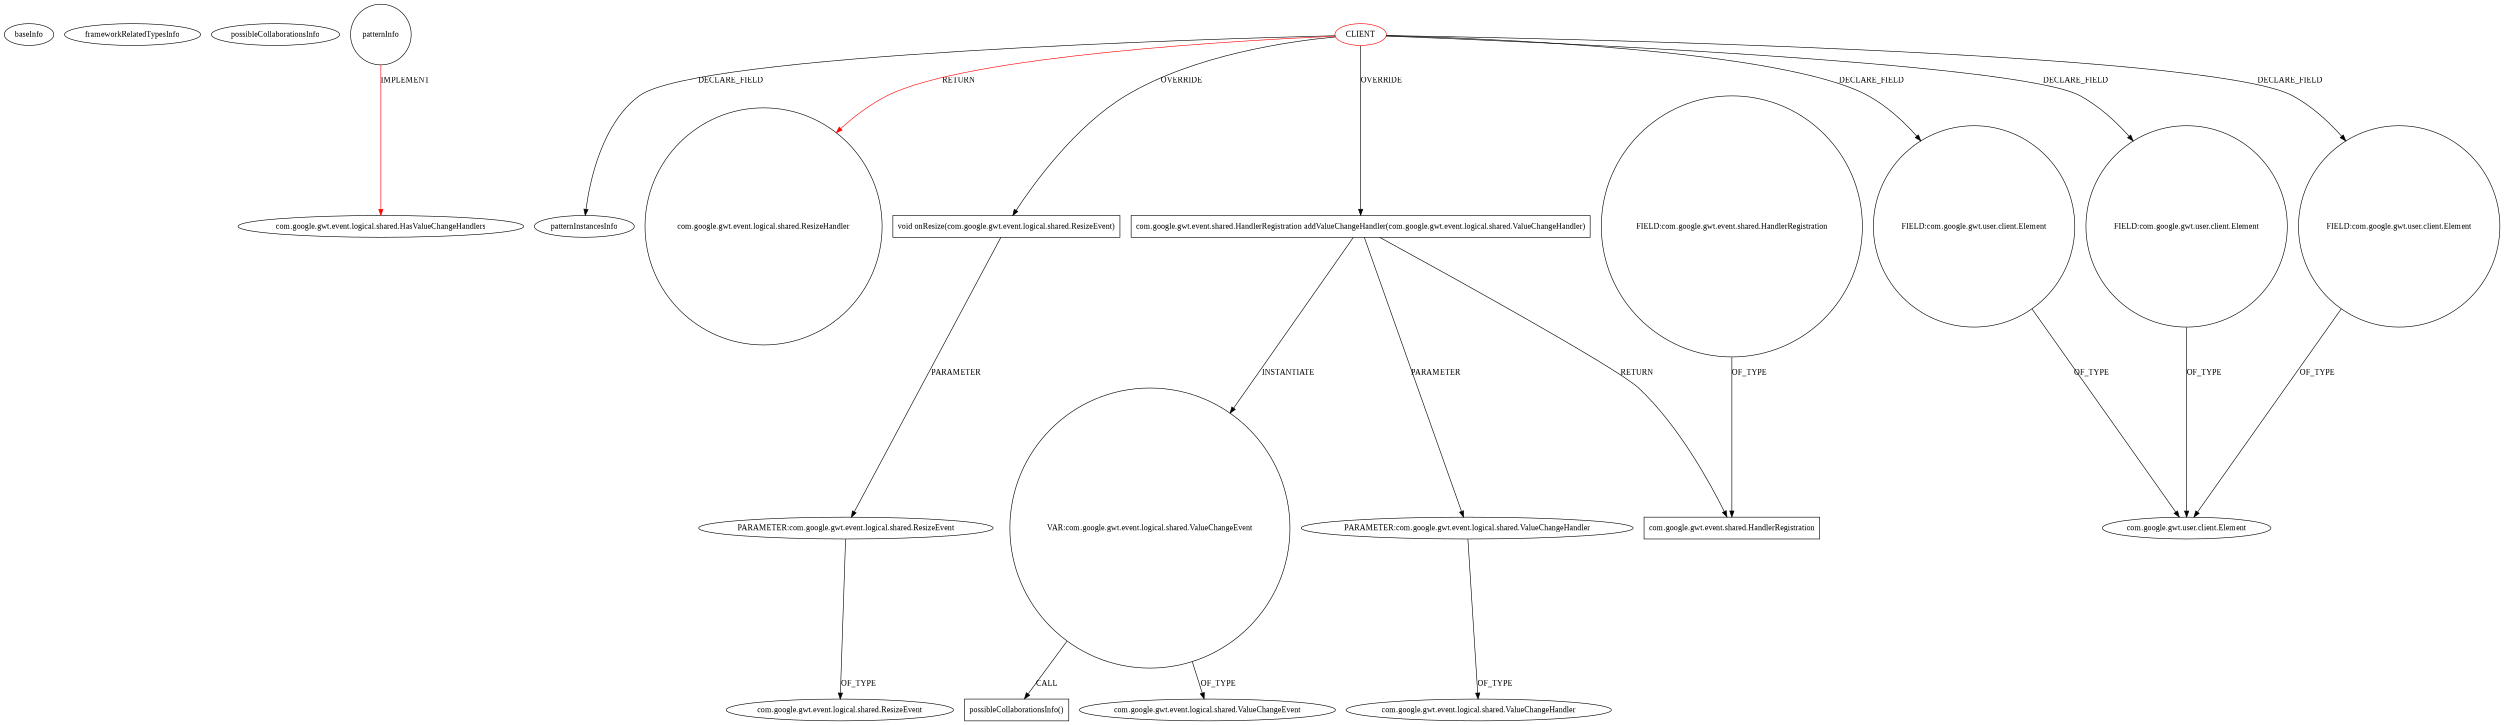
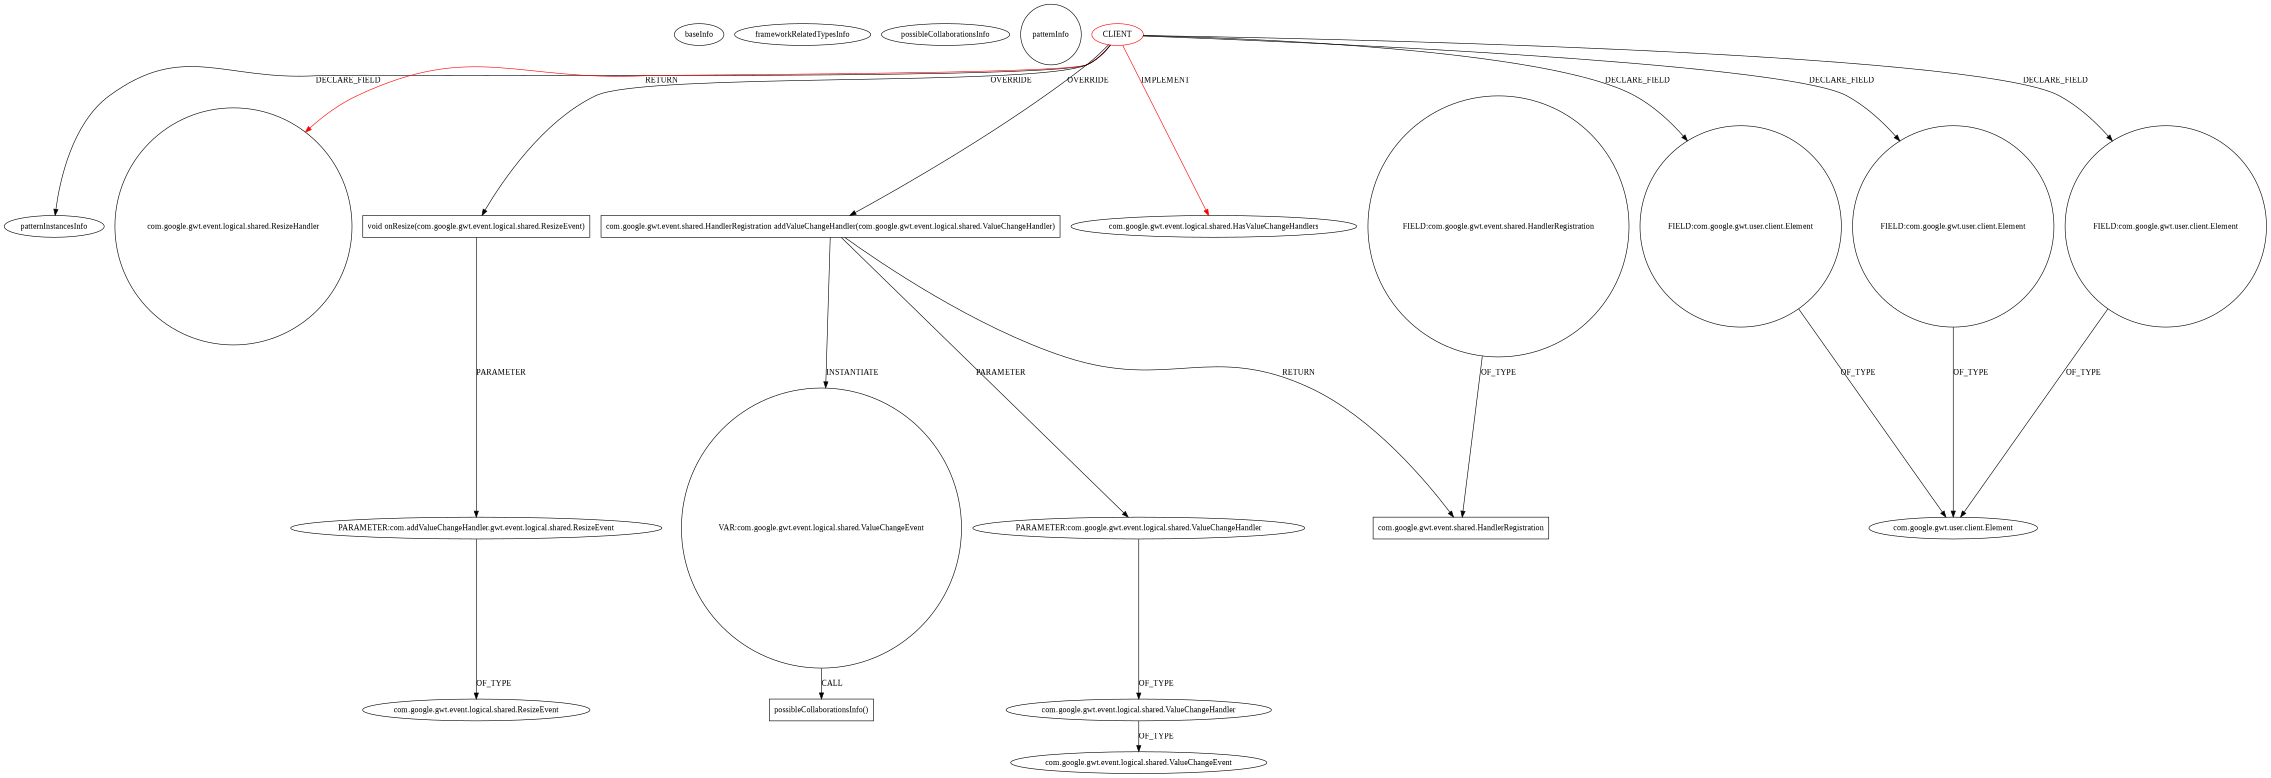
(381, 137) -> (1164, 128)
(846, 528) -> (476, 528)
(1197, 677) -> (1139, 733)
